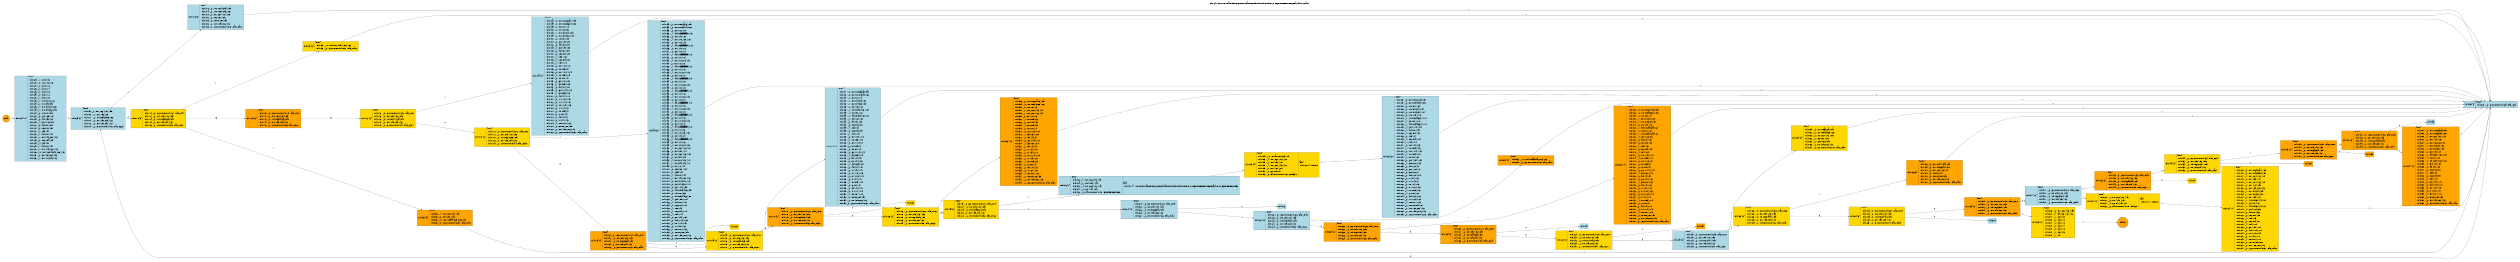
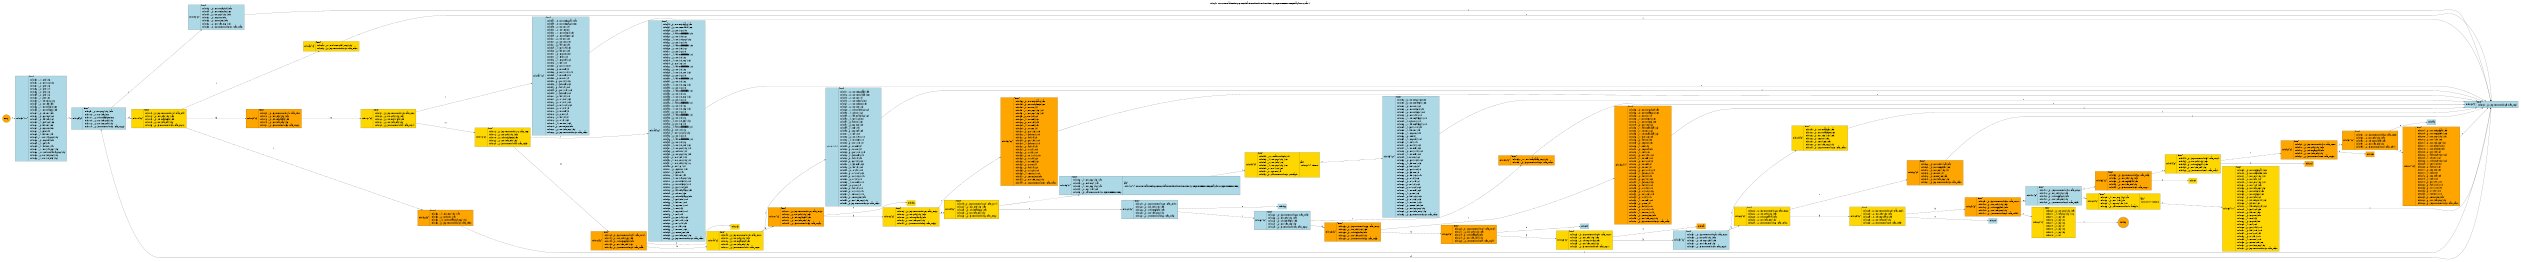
(6, 119) -> (6, 119)
